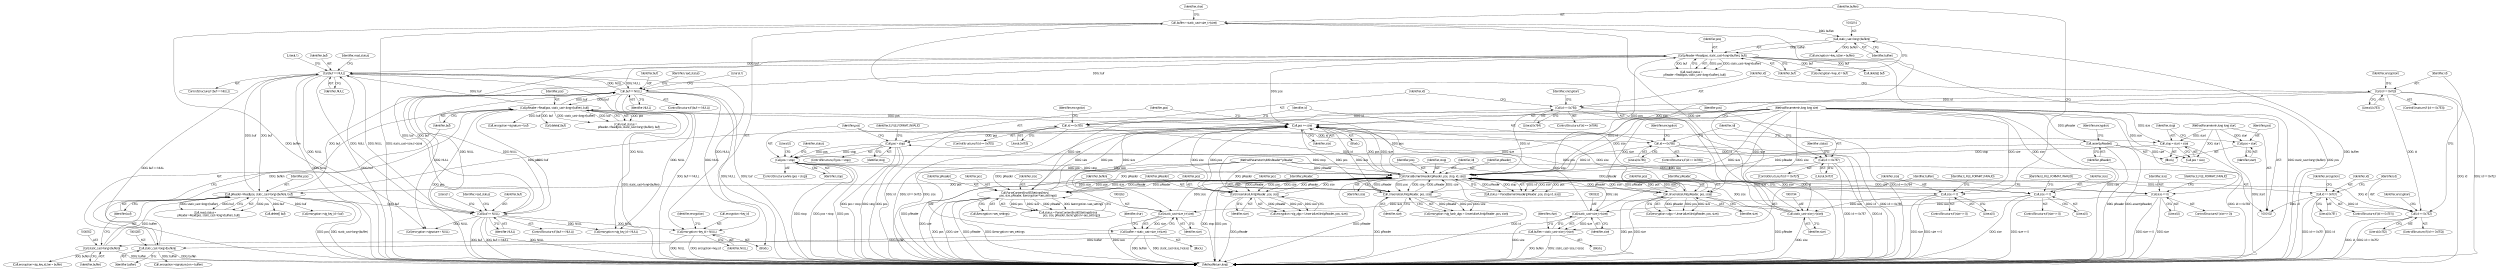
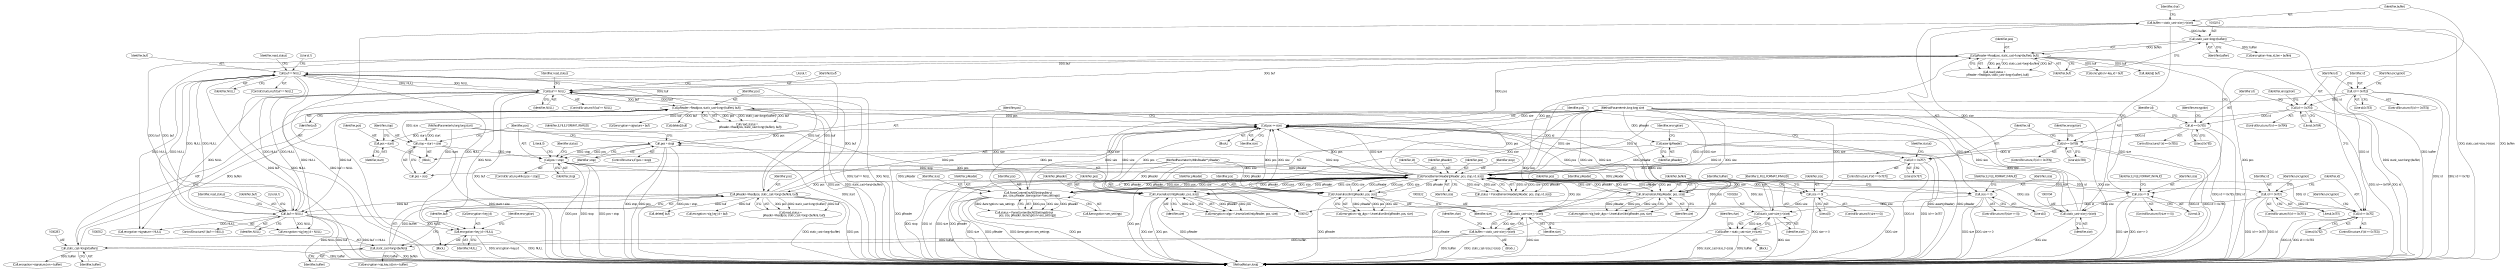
(2041, 113) -> (1166, 168)
(1021, 136) -> (2203, 136)
(2239, 204) -> (499, 204)
